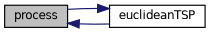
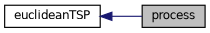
(94, 24) -> none
